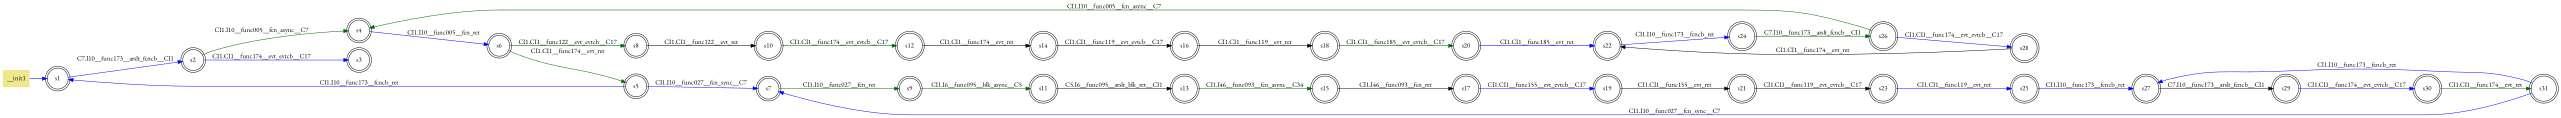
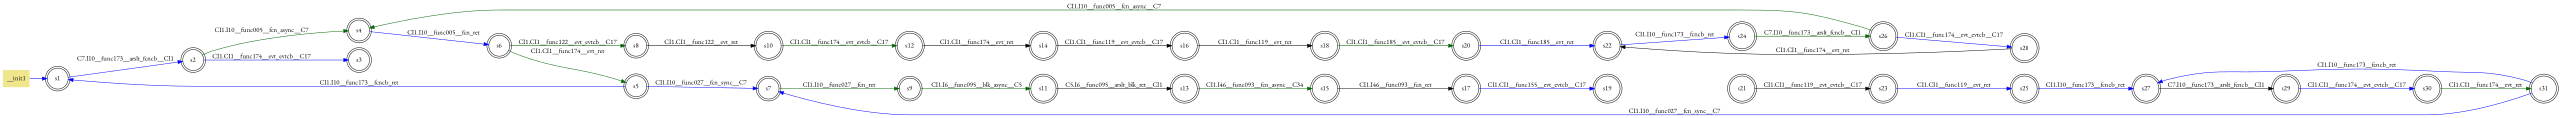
(1672, 89) -> none
